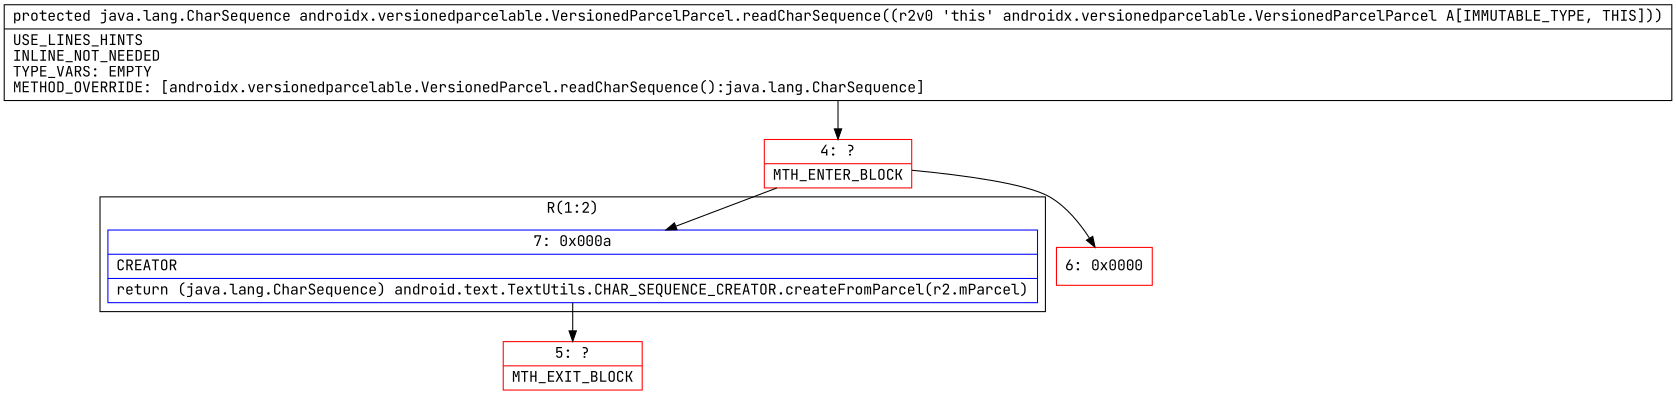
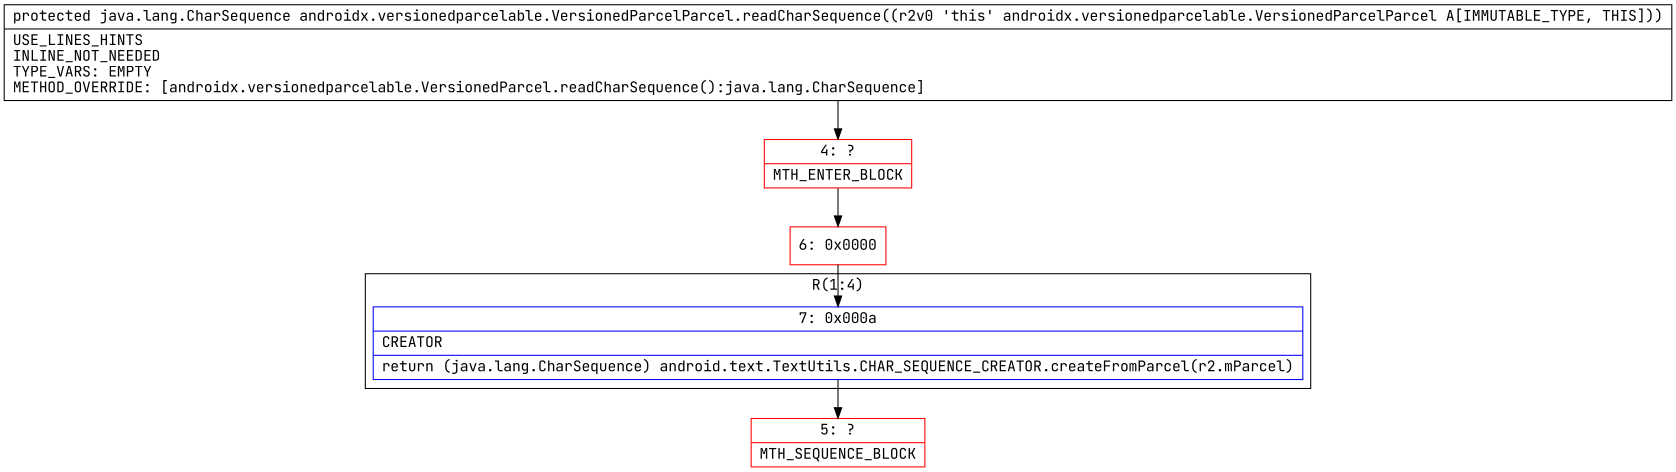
(726, 207) -> (838, 280)
(573, 209) -> (838, 286)
(573, 377) -> (838, 454)
